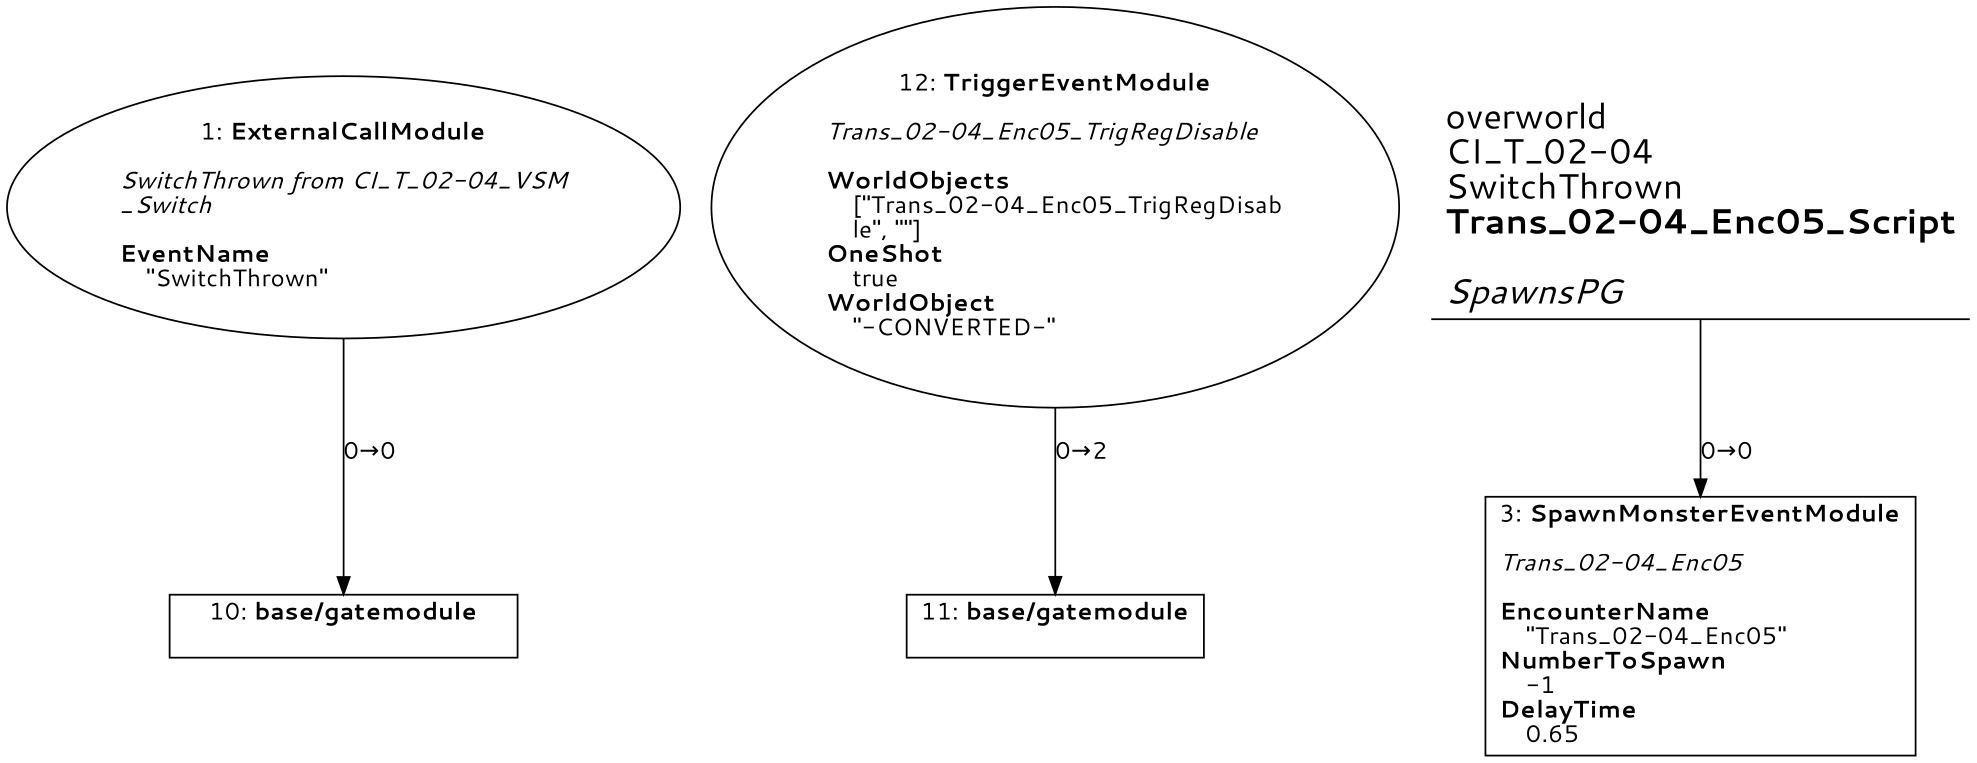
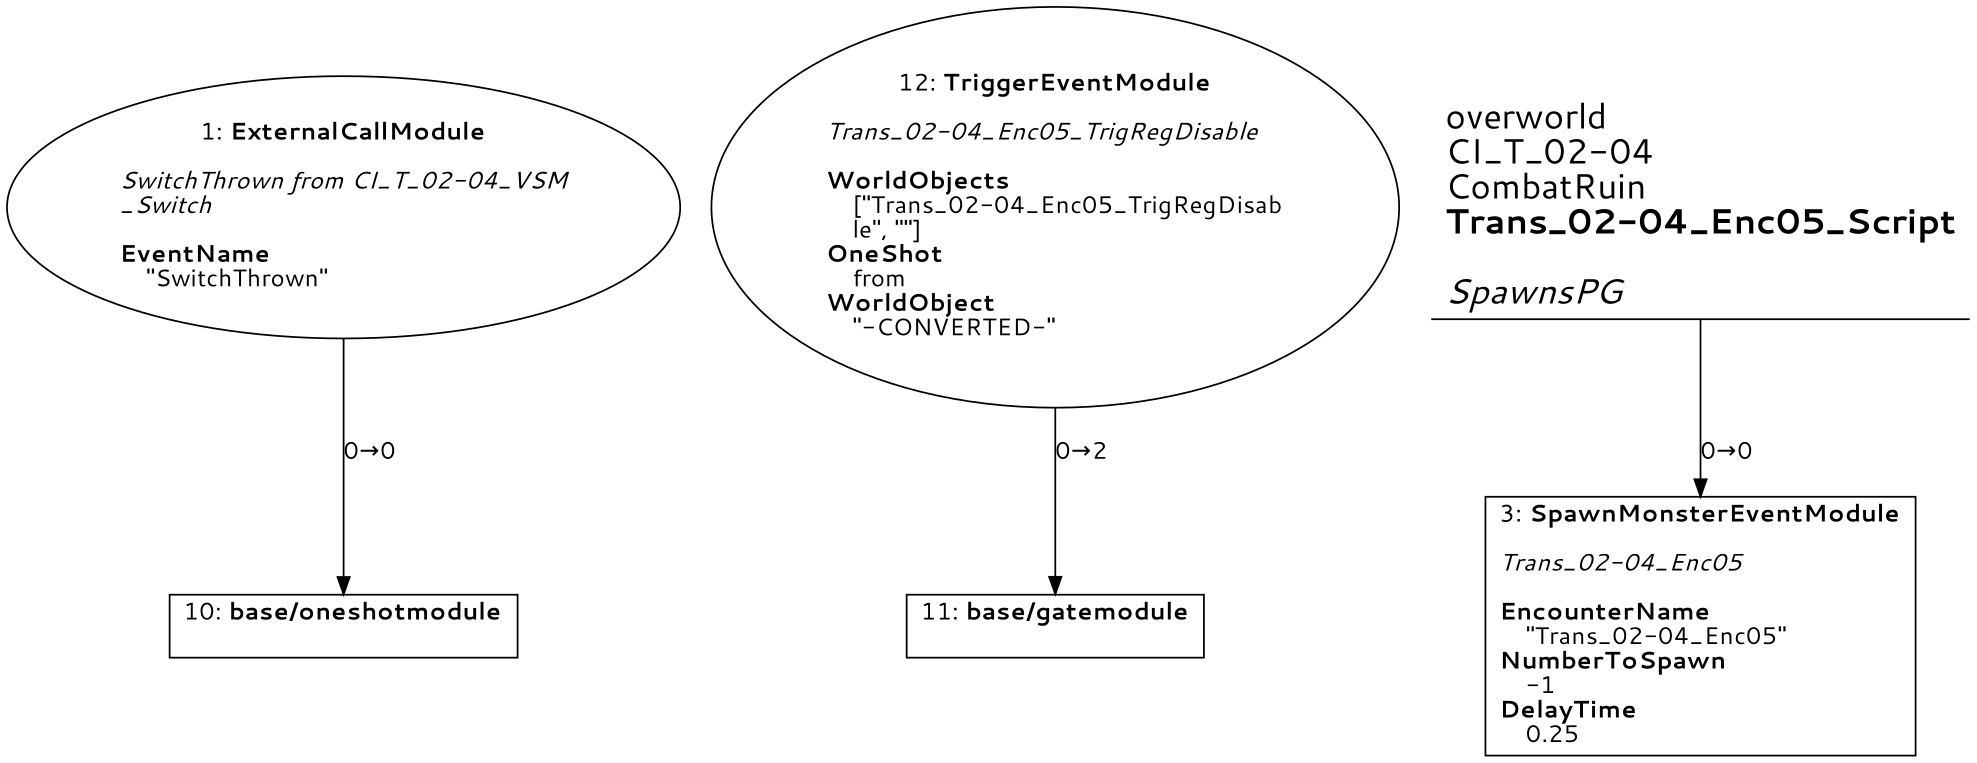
(1564, 188) -> (1546, 188)
(863, 279) -> (866, 279)
(366, 612) -> (366, 612)
(1540, 735) -> (1540, 735)
